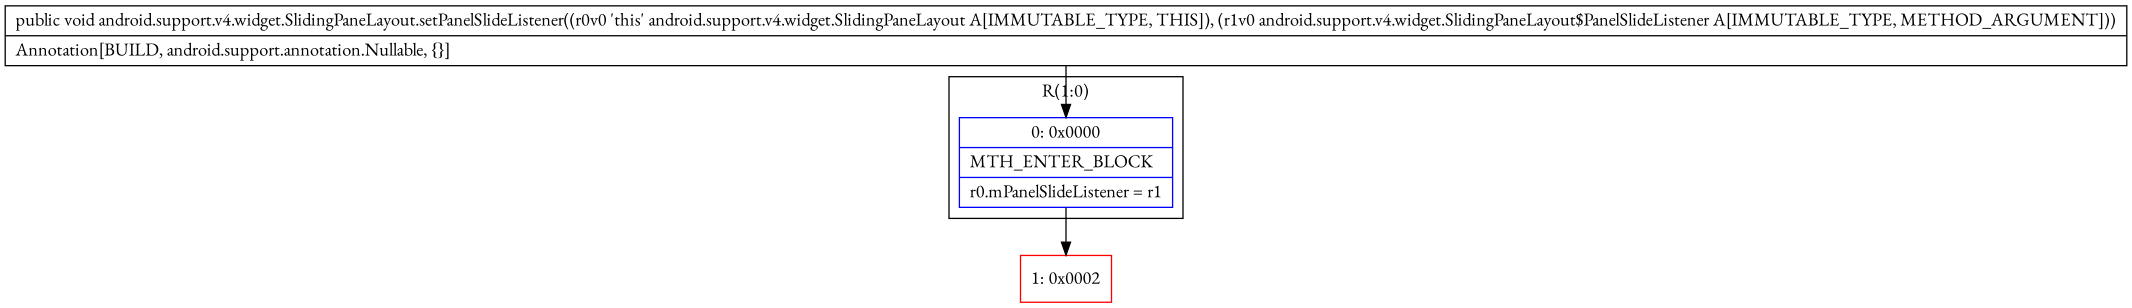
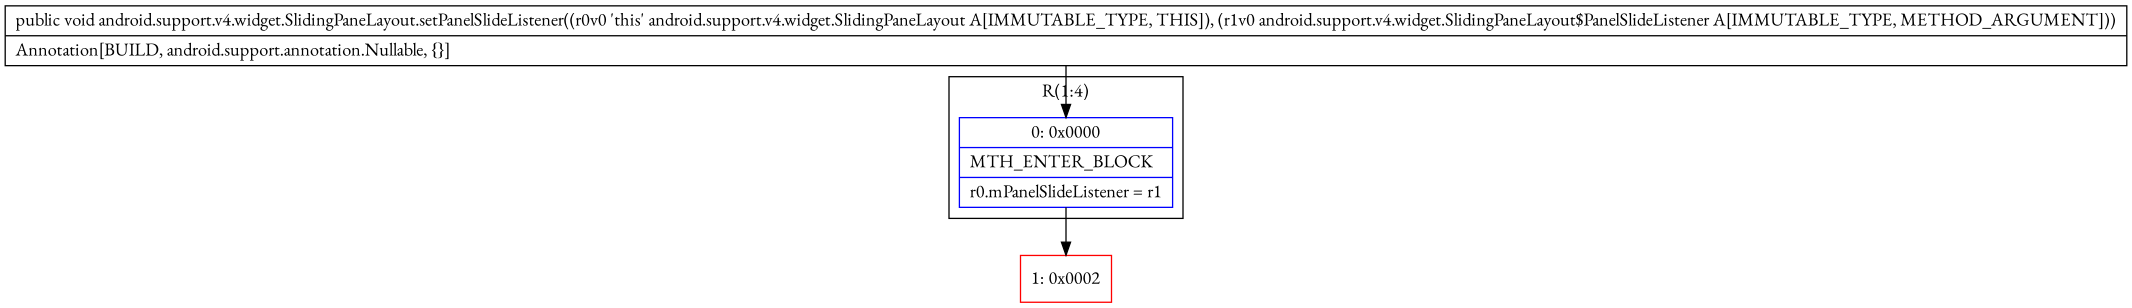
(1066, 92) -> (1066, 92)
